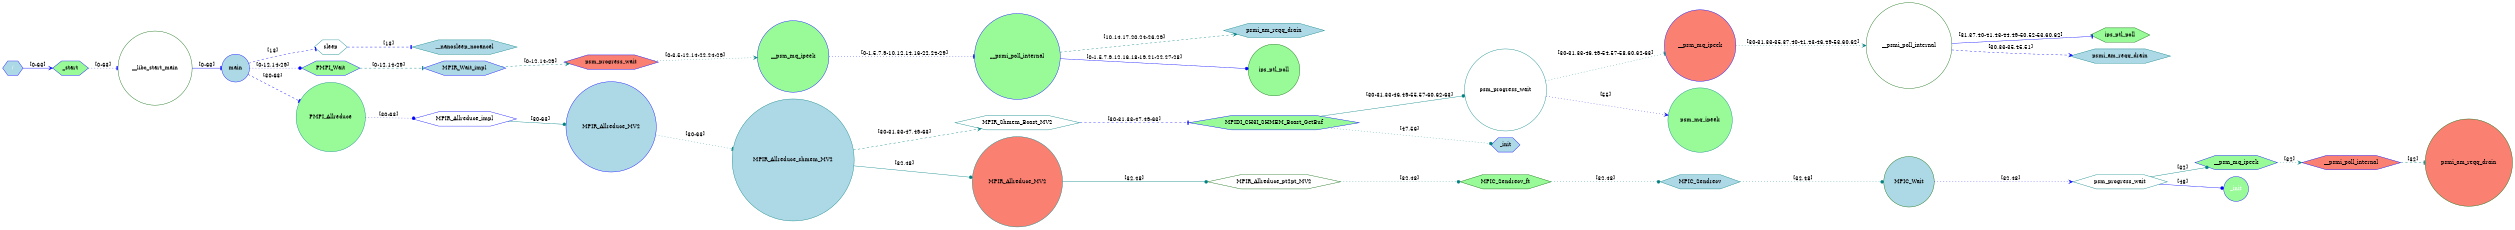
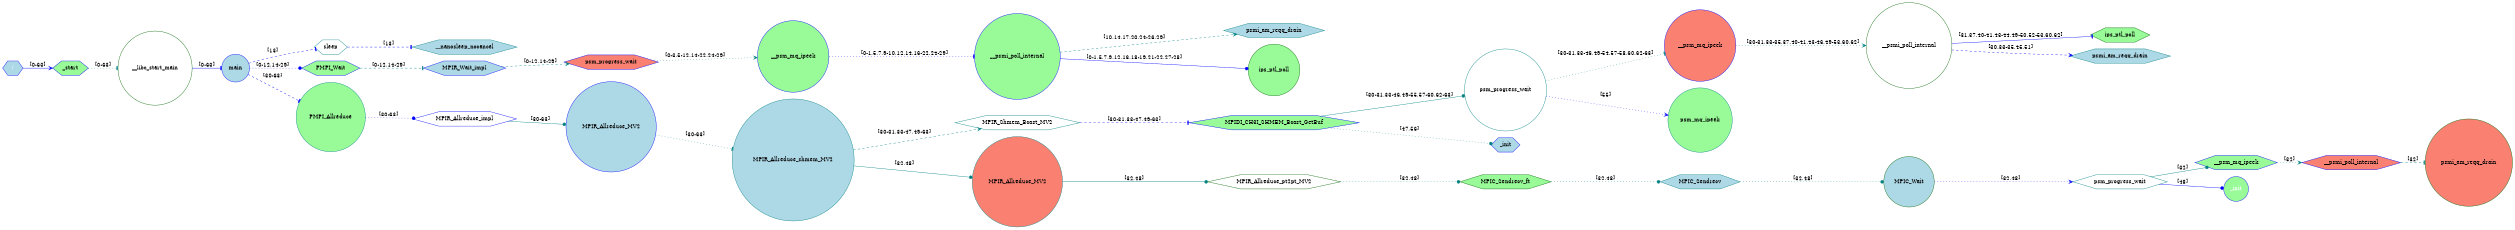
(102, 68) -> (102, 68)
